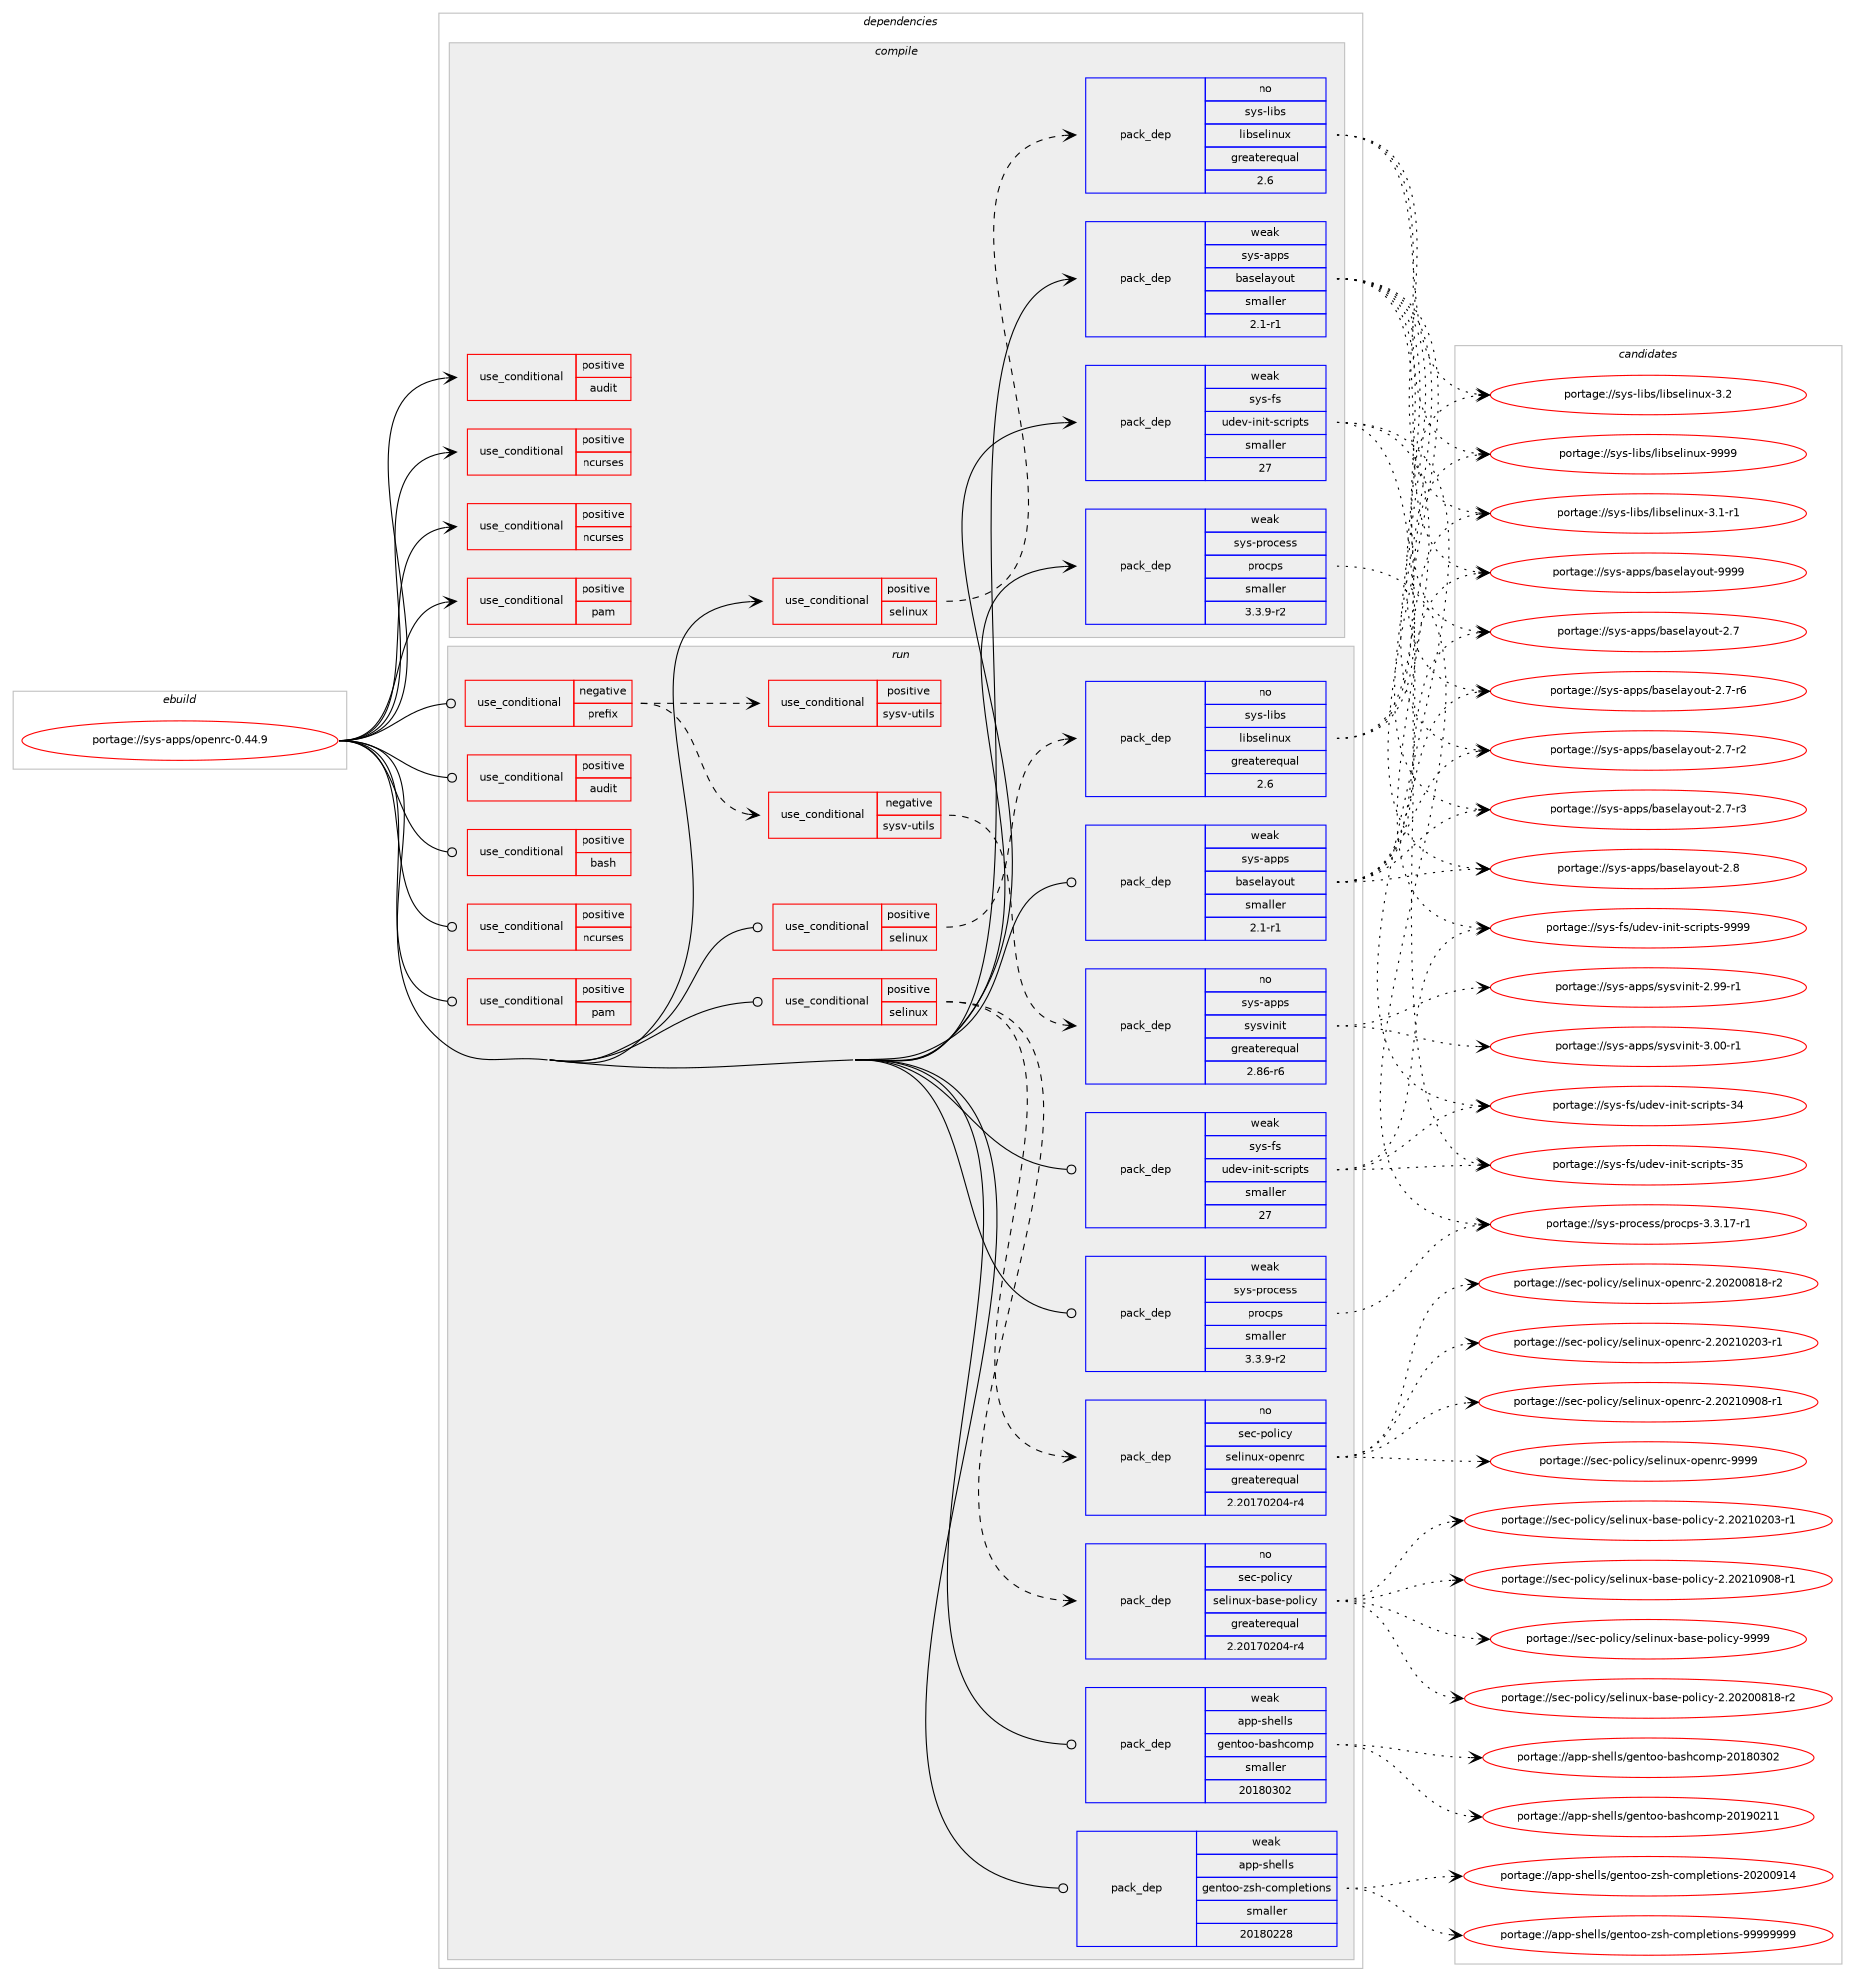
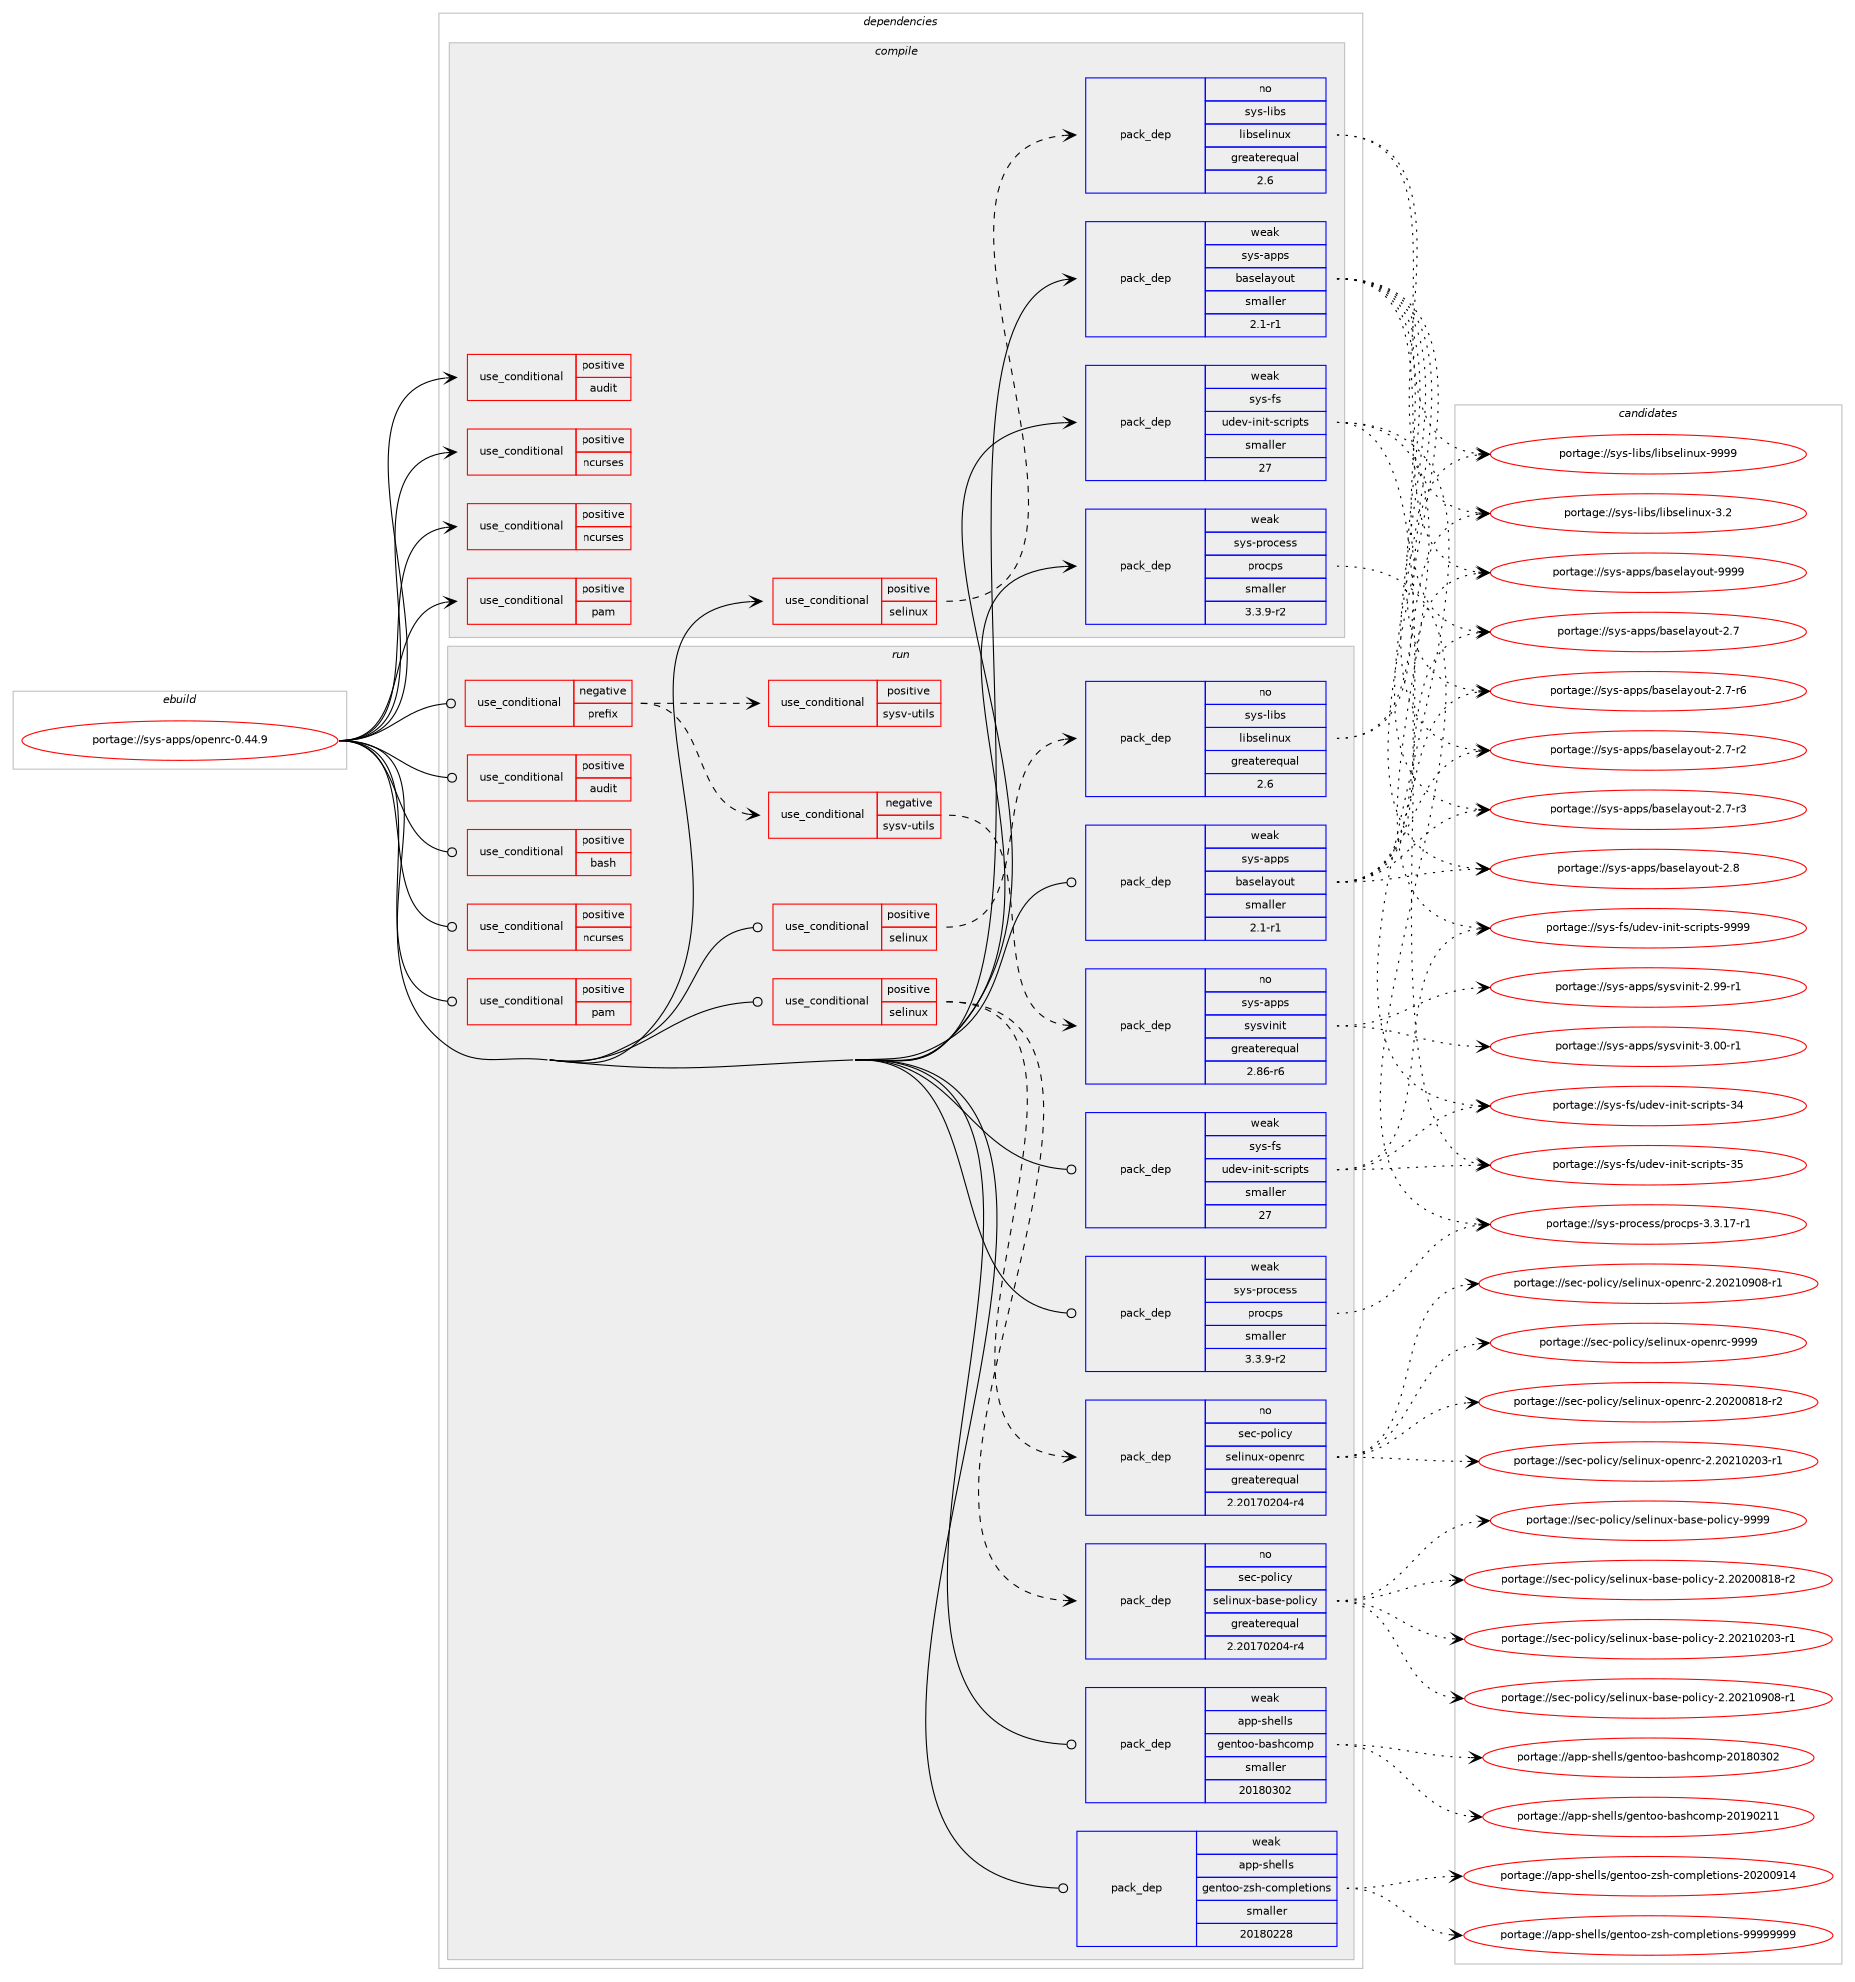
(1648, 514) -> none
